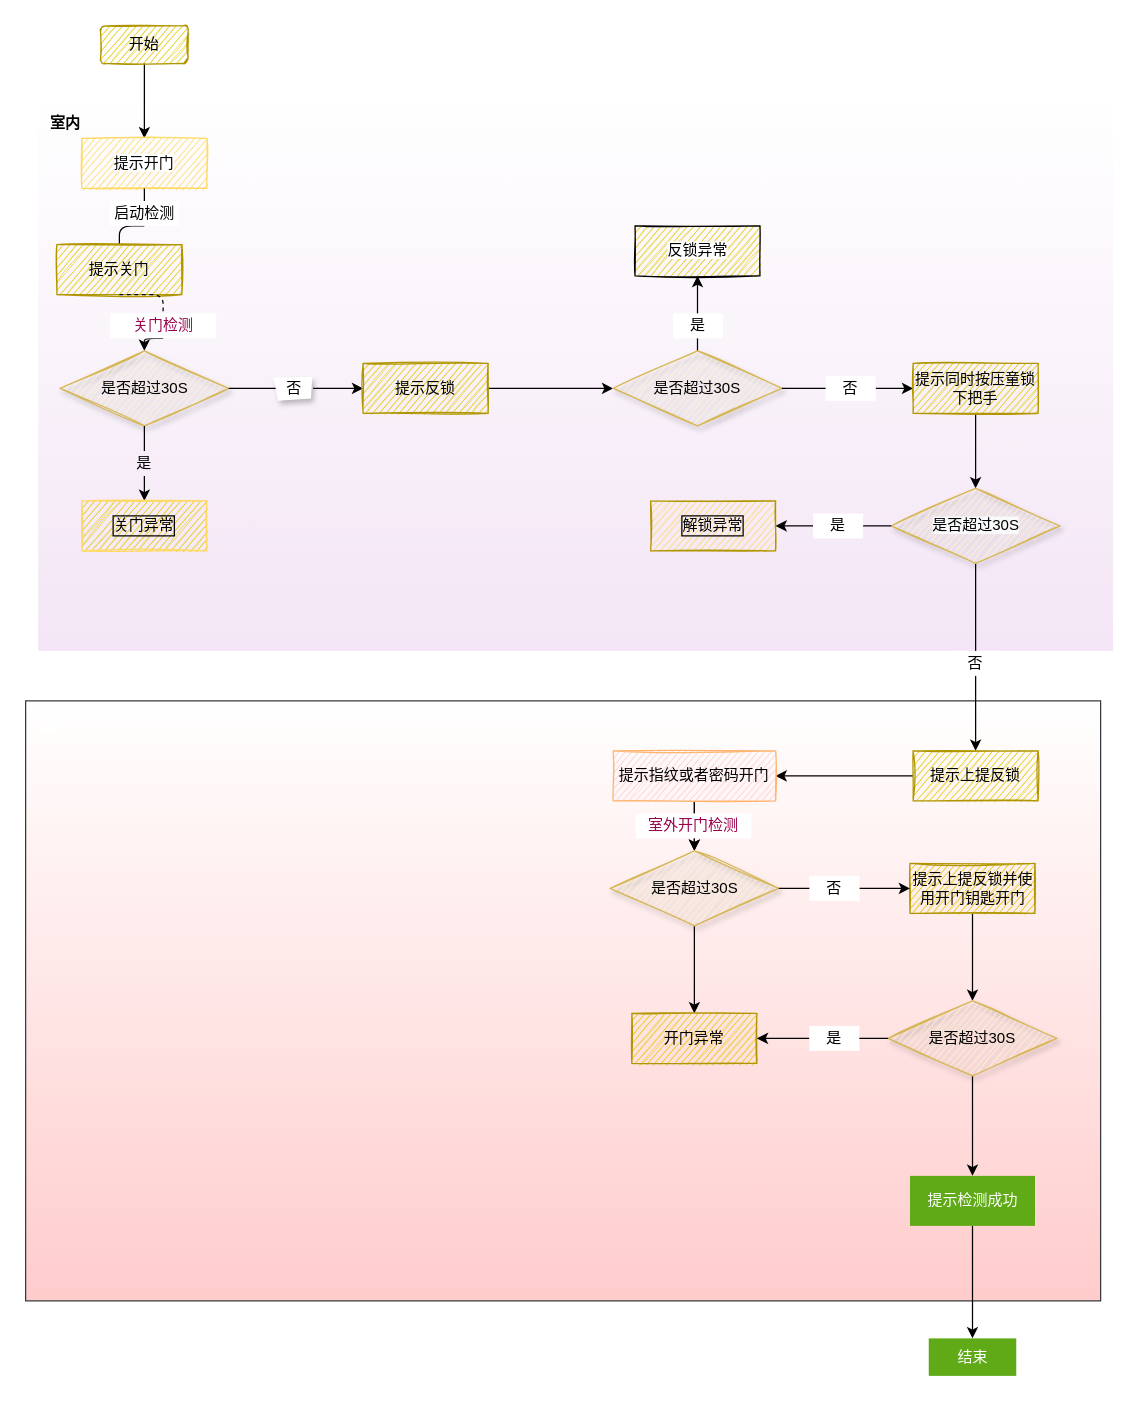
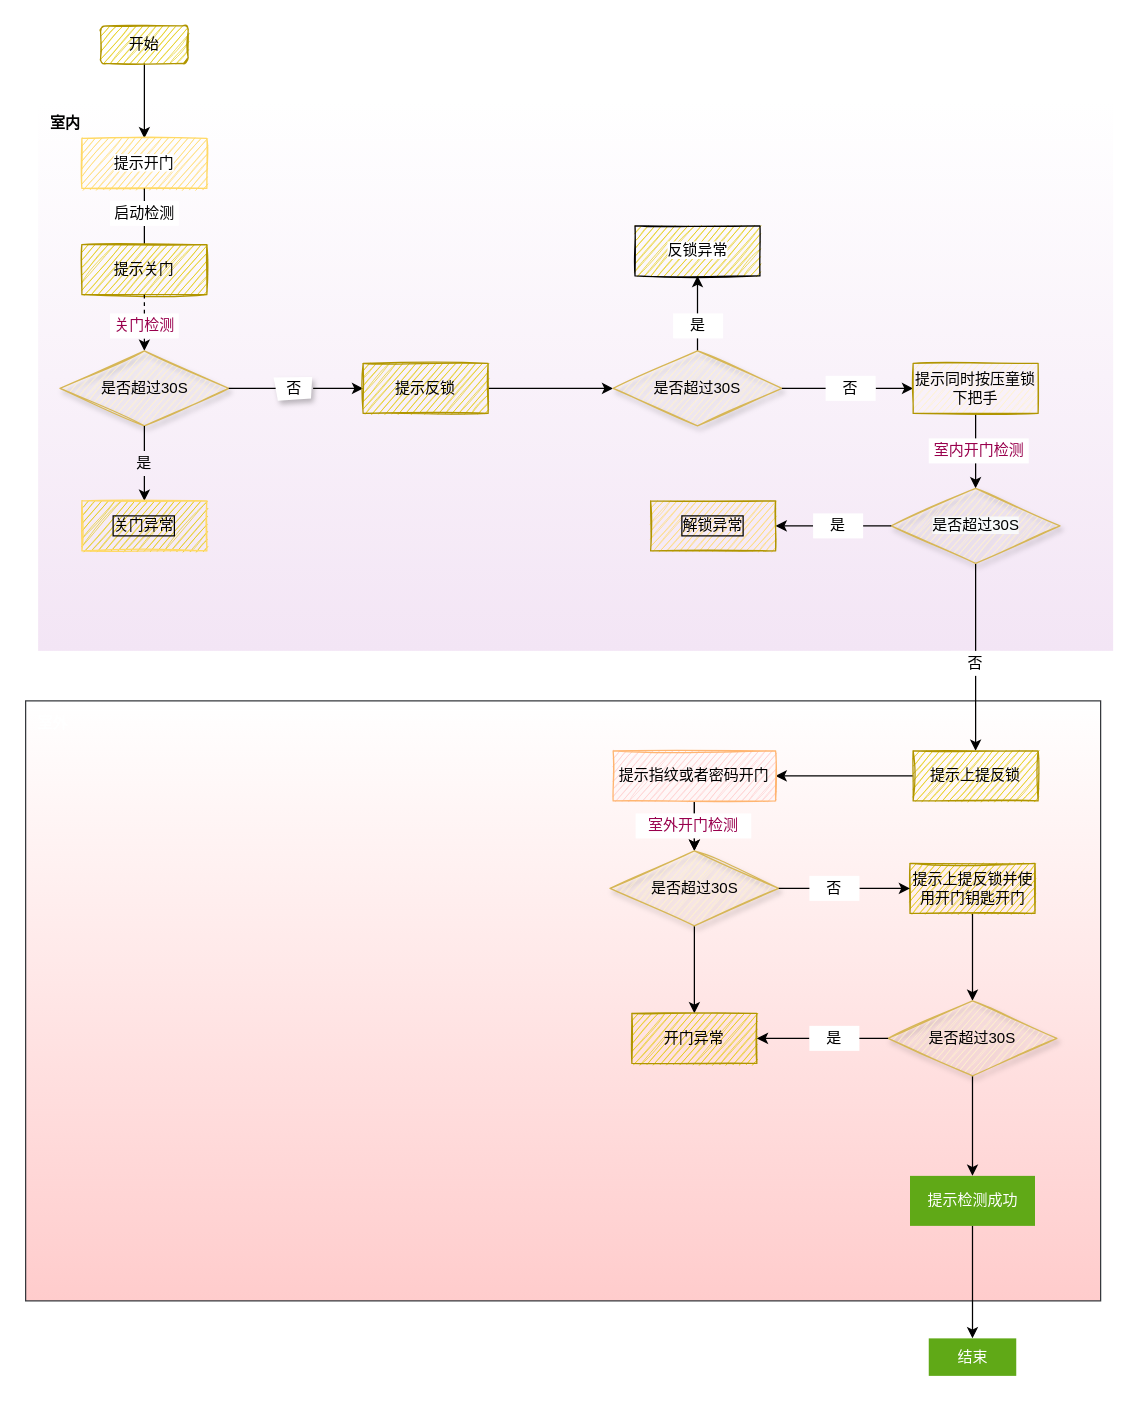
(119, 269) -> (144, 269)
(163, 326) -> (144, 326)
(976, 388) -> (976, 388)
none -> (979, 451)
